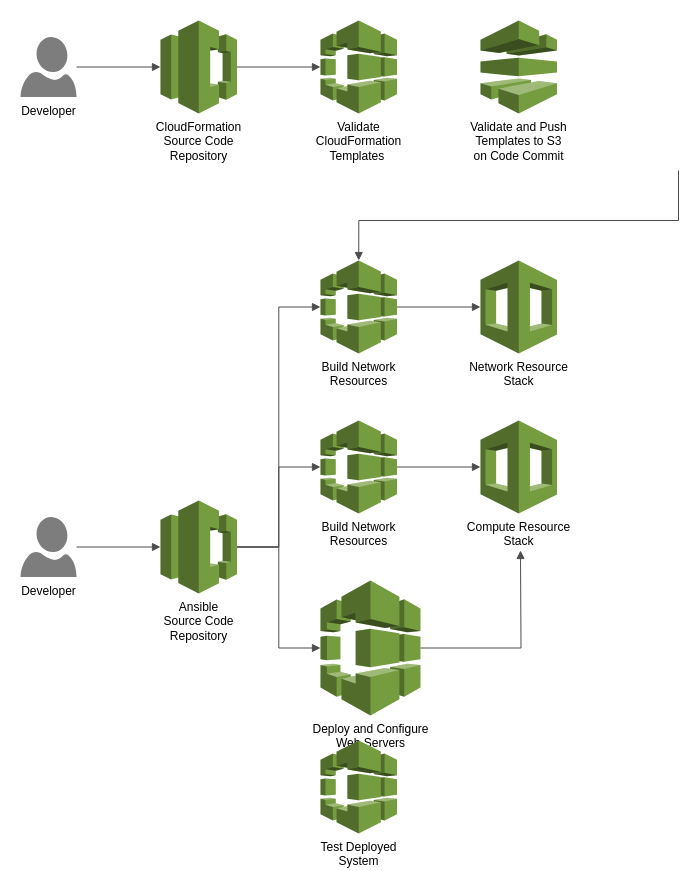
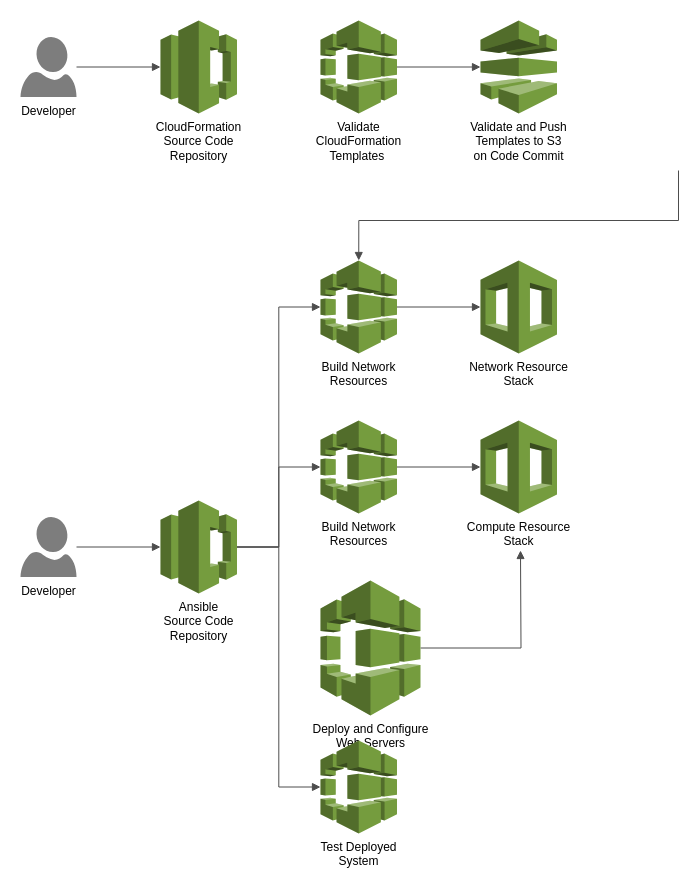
(274, 67) -> none
none -> (434, 67)
(296, 648) -> none
none -> (279, 735)
